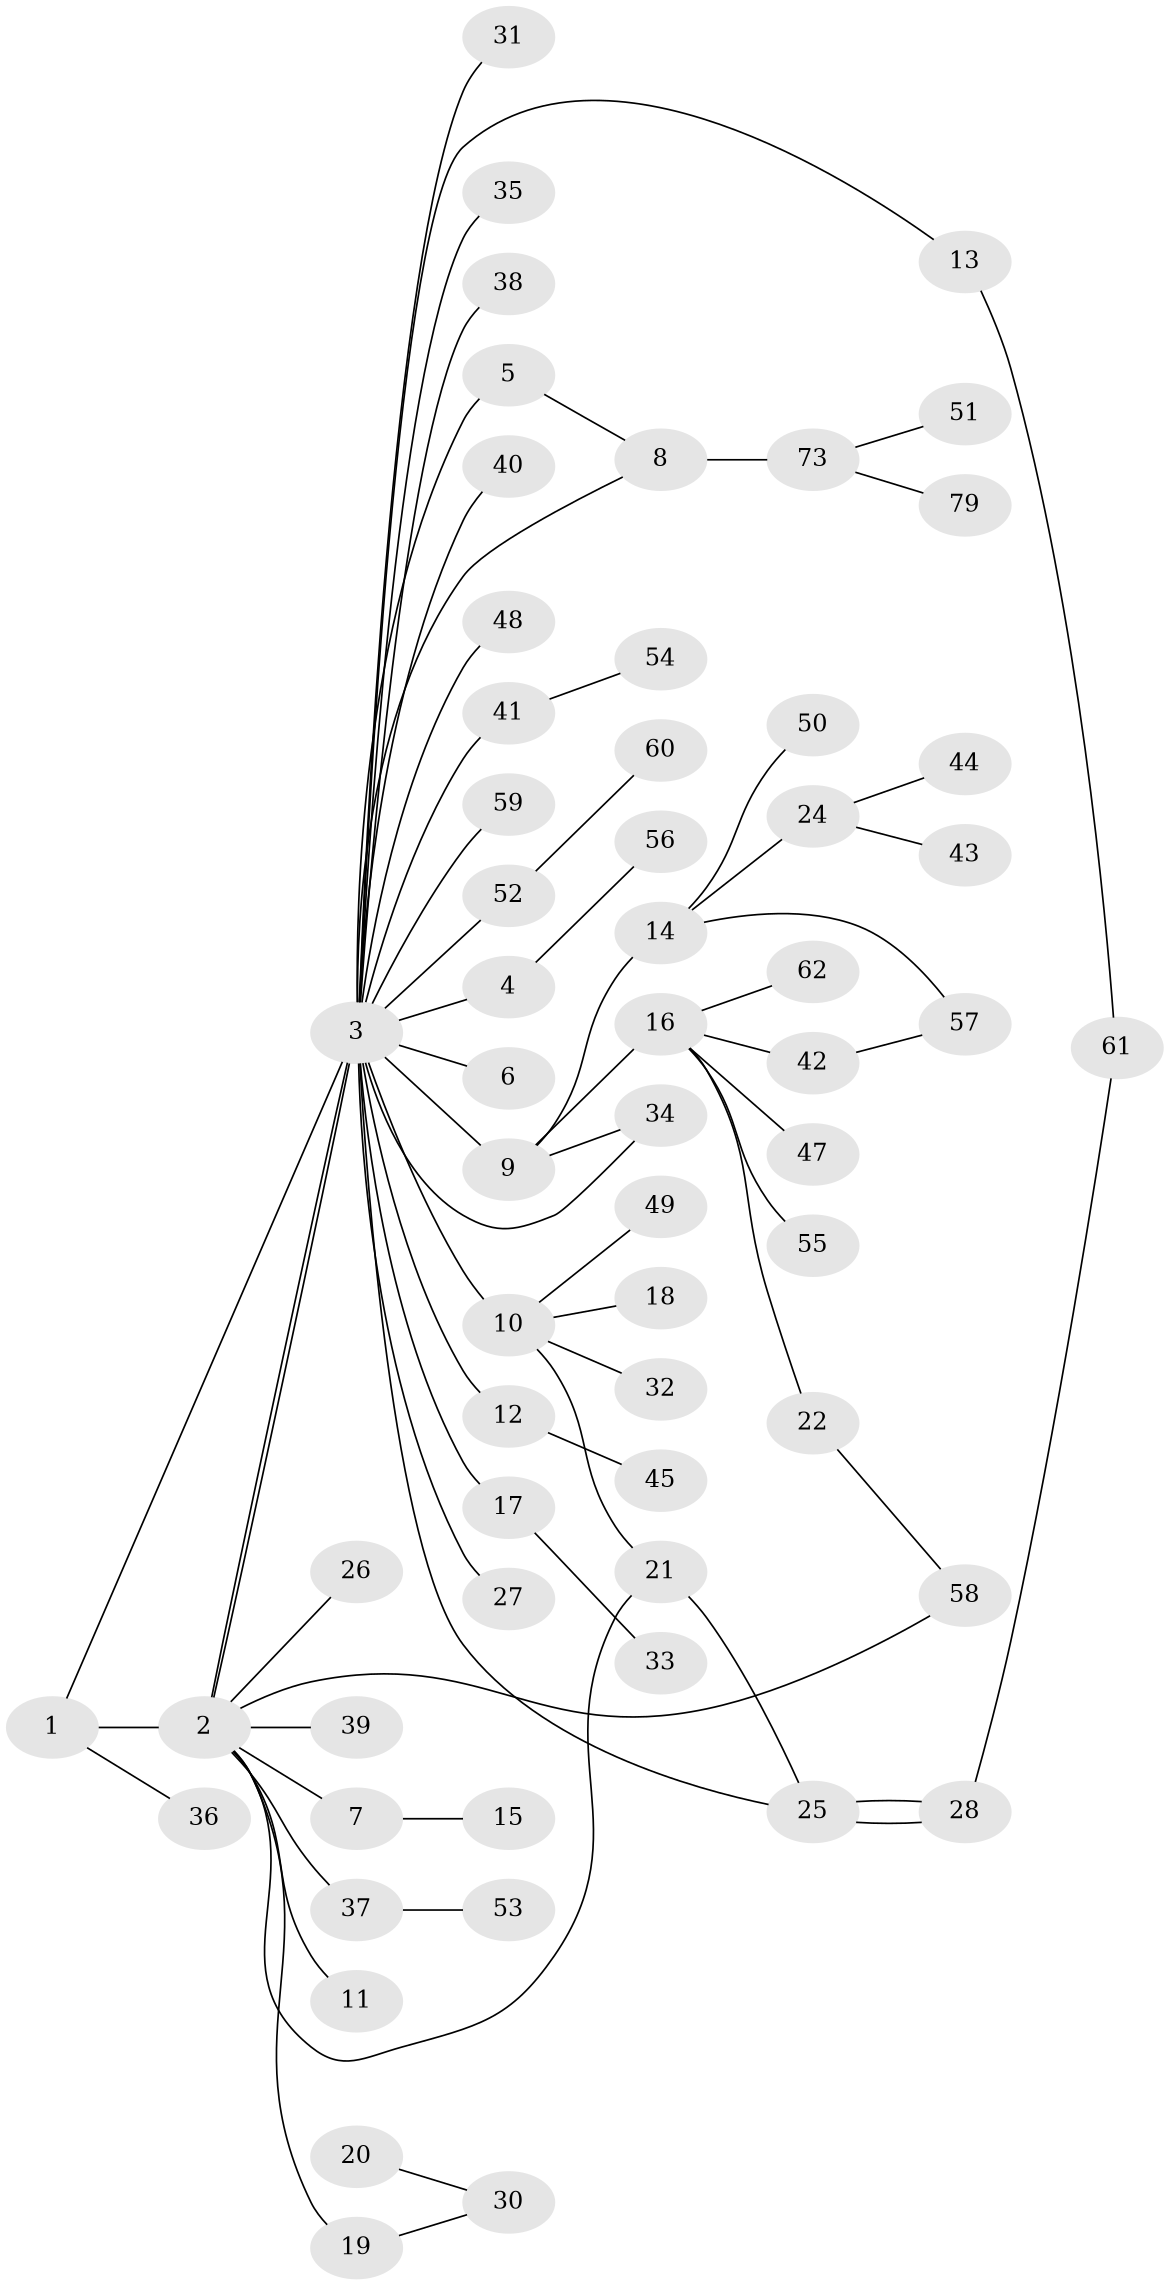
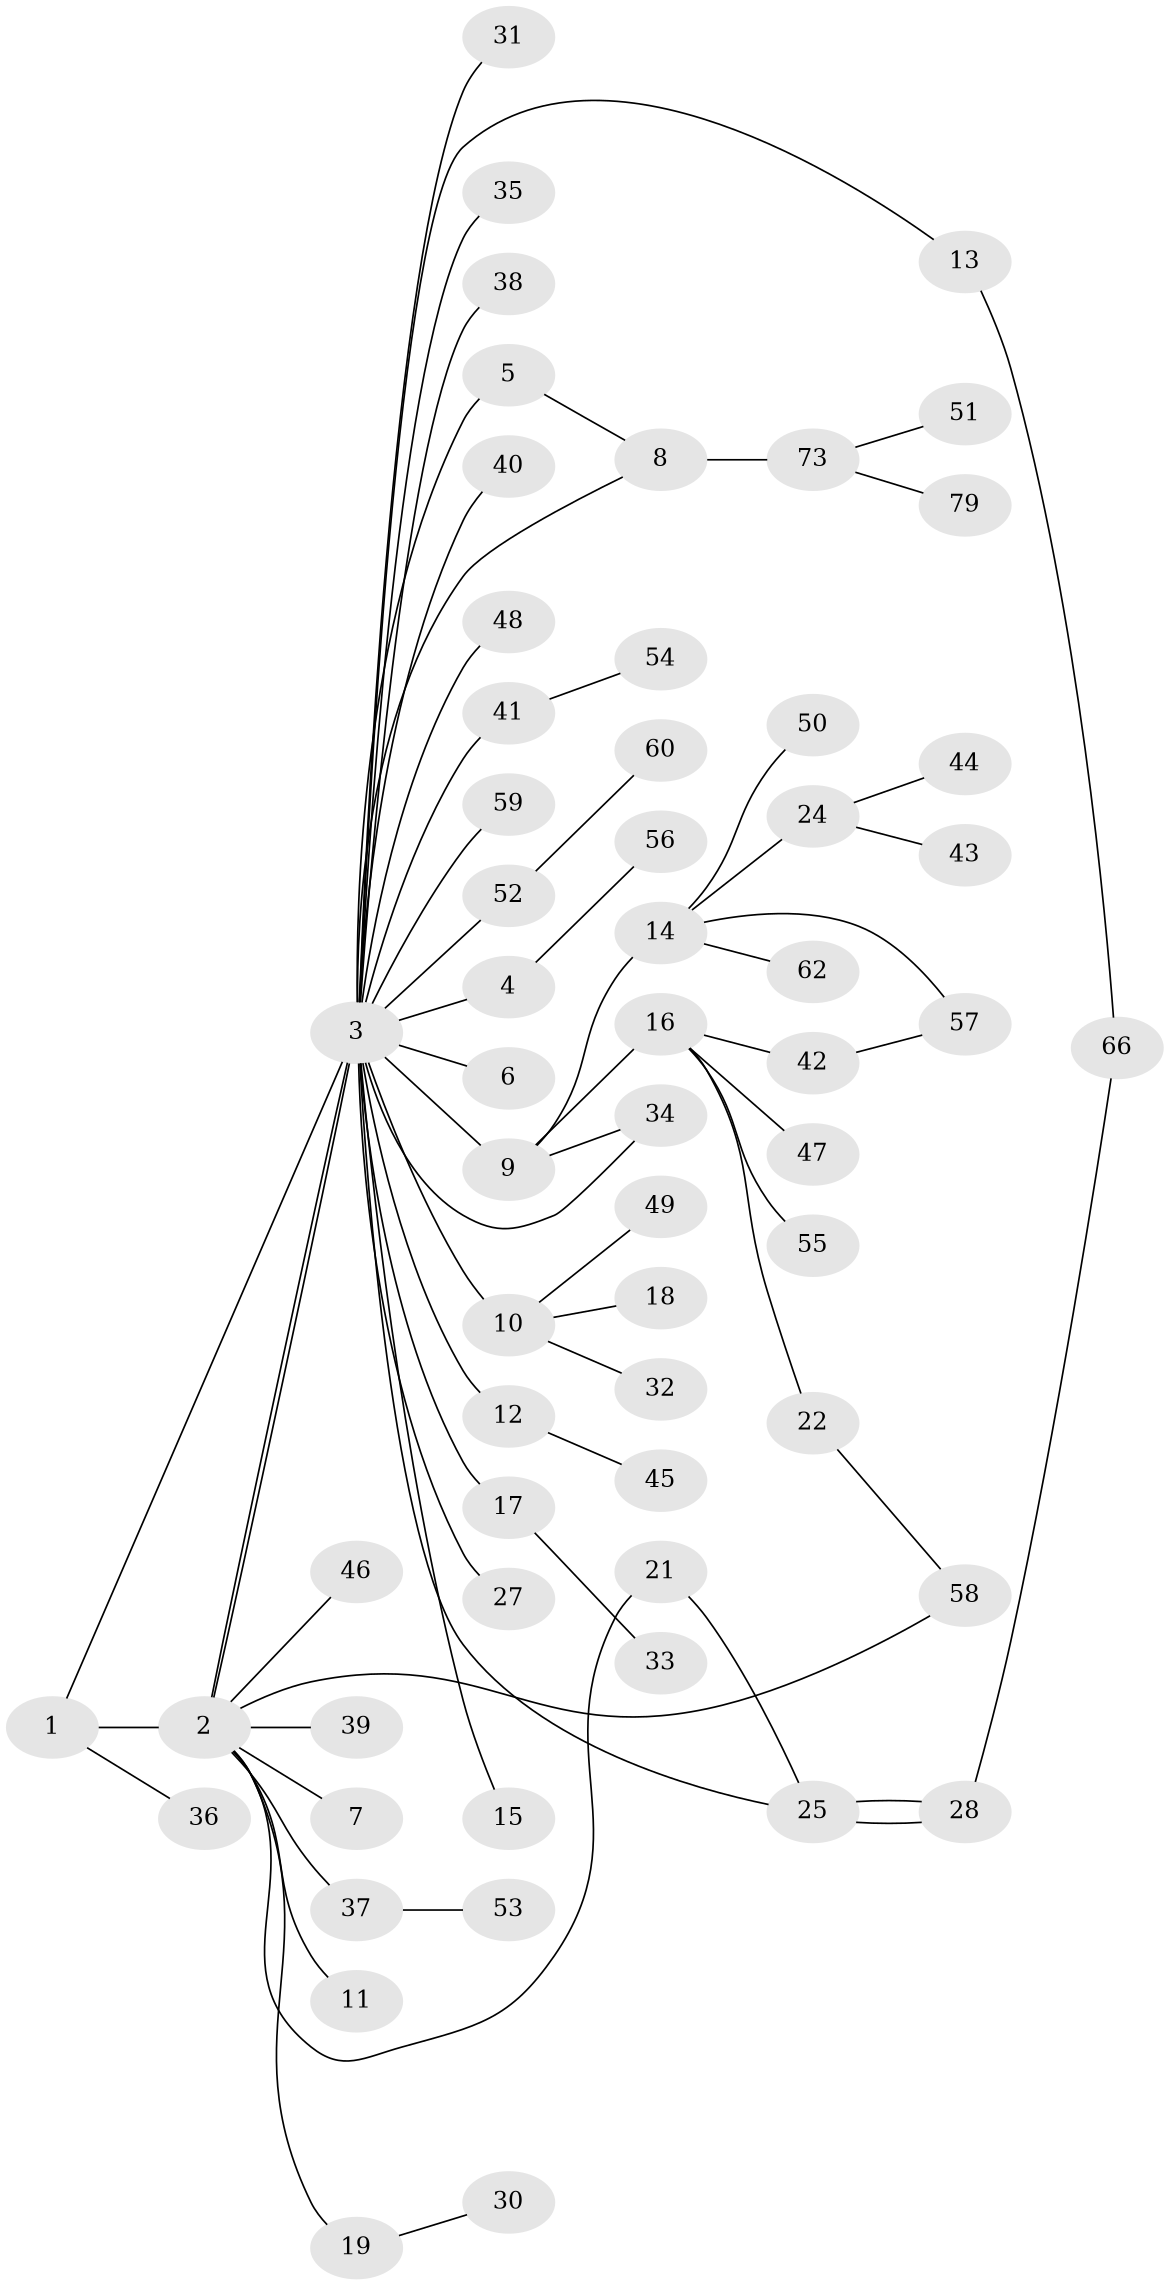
(737, 998) -> (737, 953)
(1117, 1048) -> (1117, 1048)
(581, 1432) -> none
(357, 1572) -> (357, 1572)
(433, 1819) -> (408, 1430)
(357, 2157) -> none
